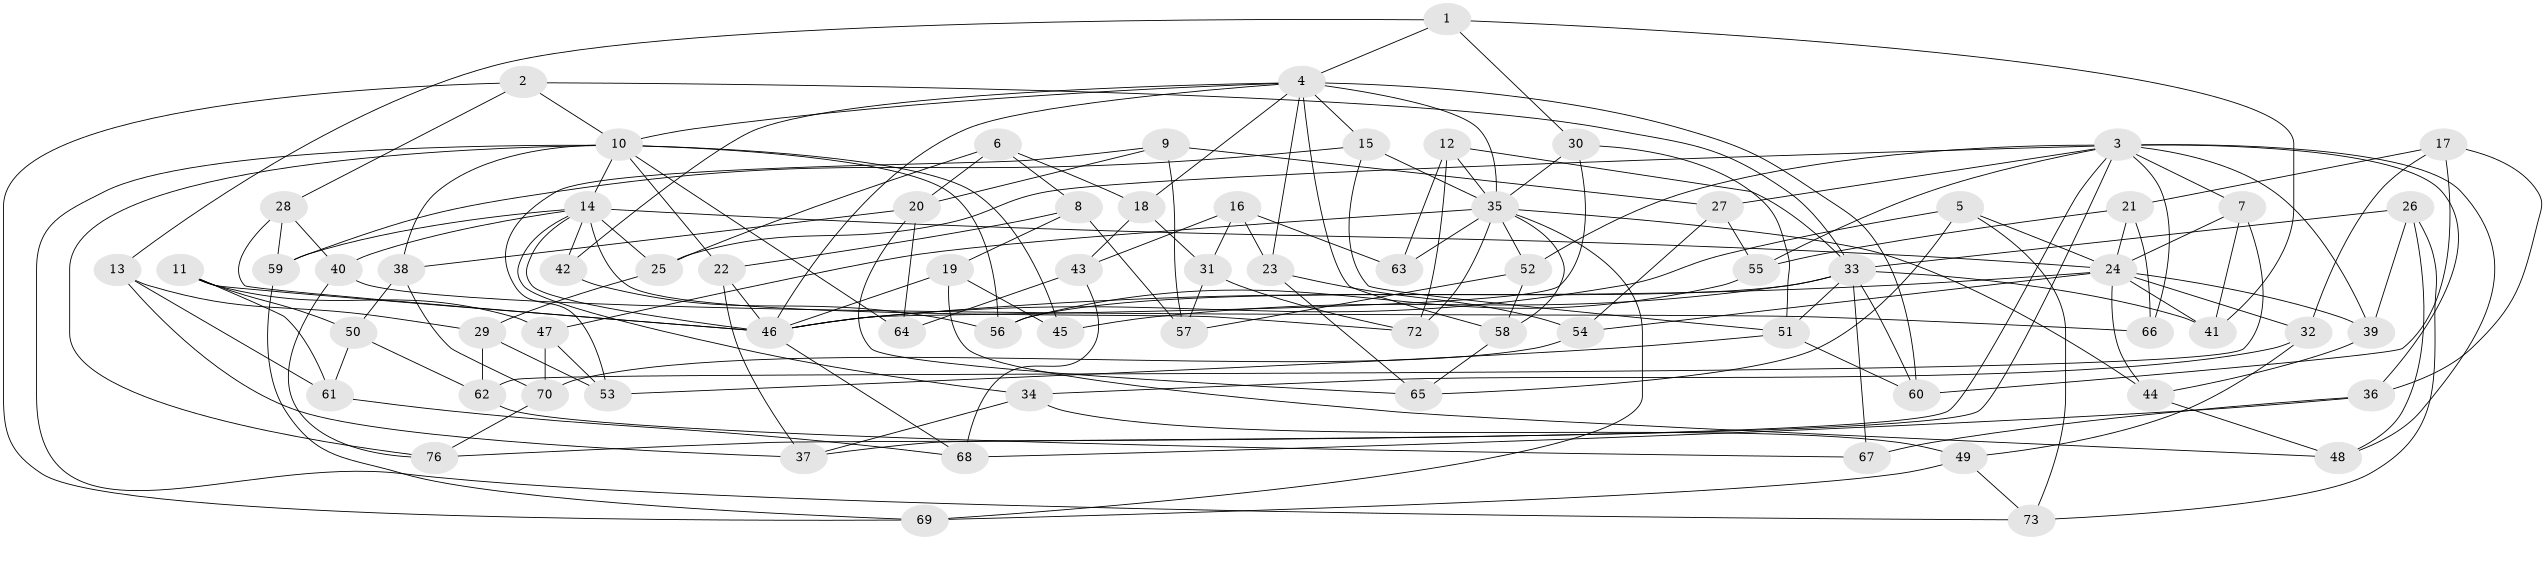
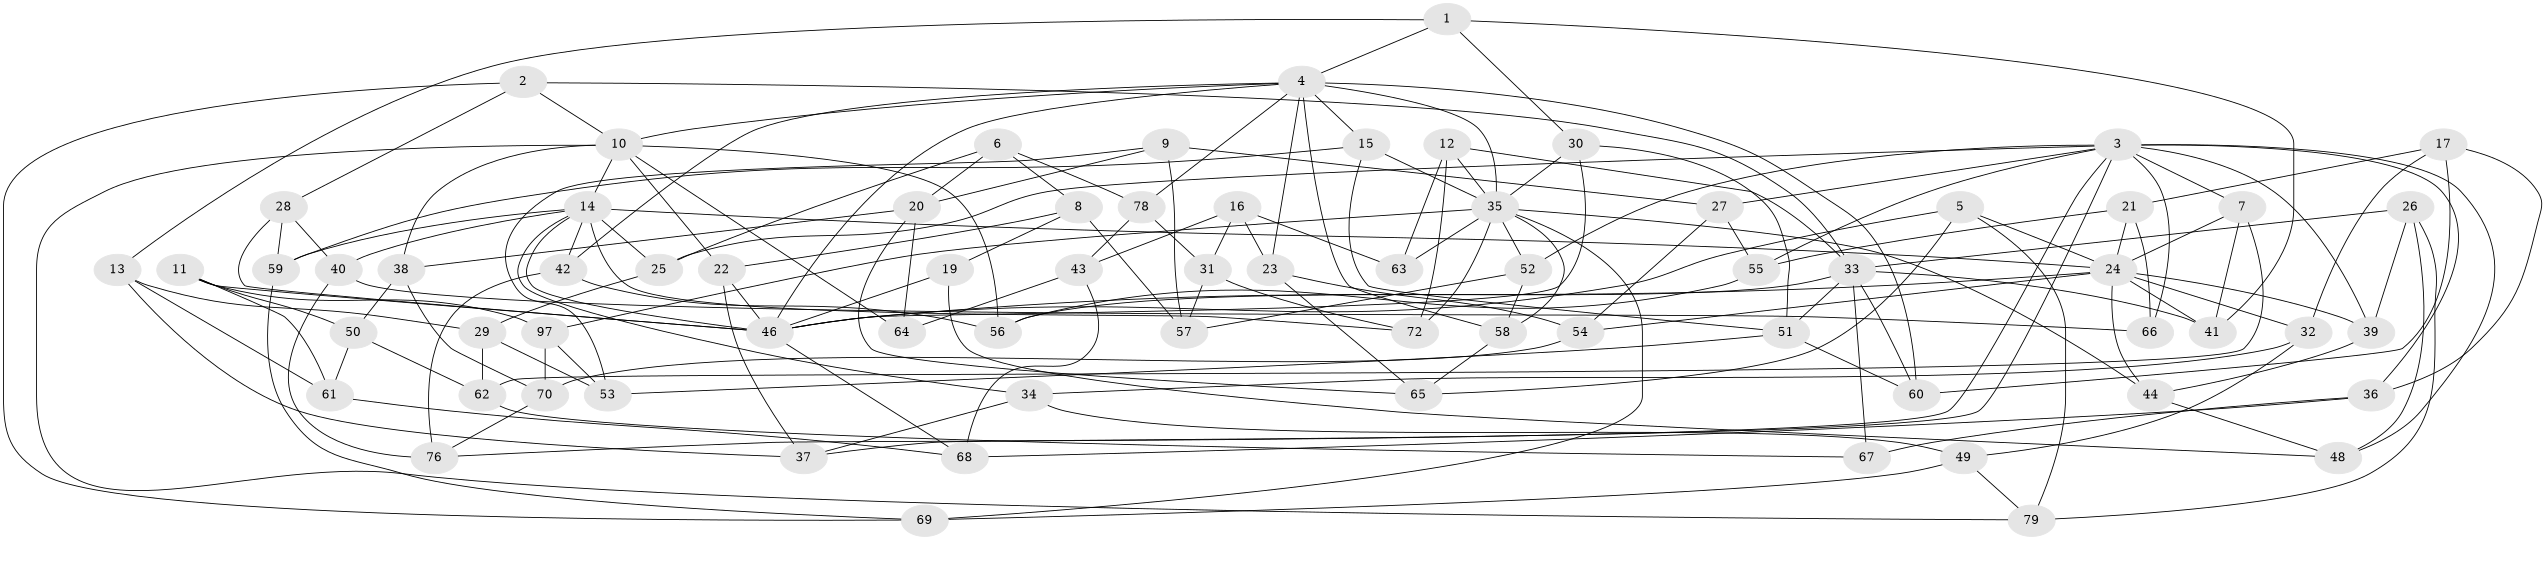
(1142, 207) -> (1142, 207)
(105, 222) -> (450, 319)
(545, 333) -> (545, 333)
(1061, 333) -> none
(2032, 521) -> (2032, 521)
